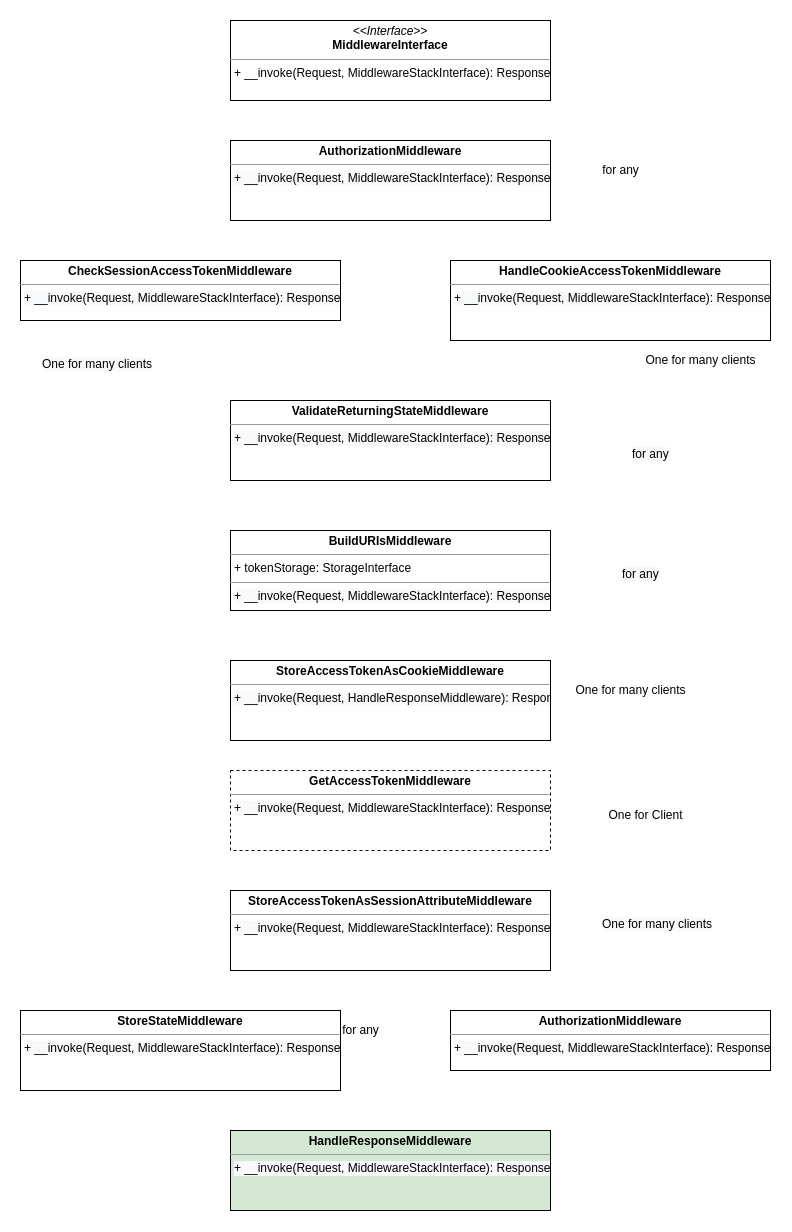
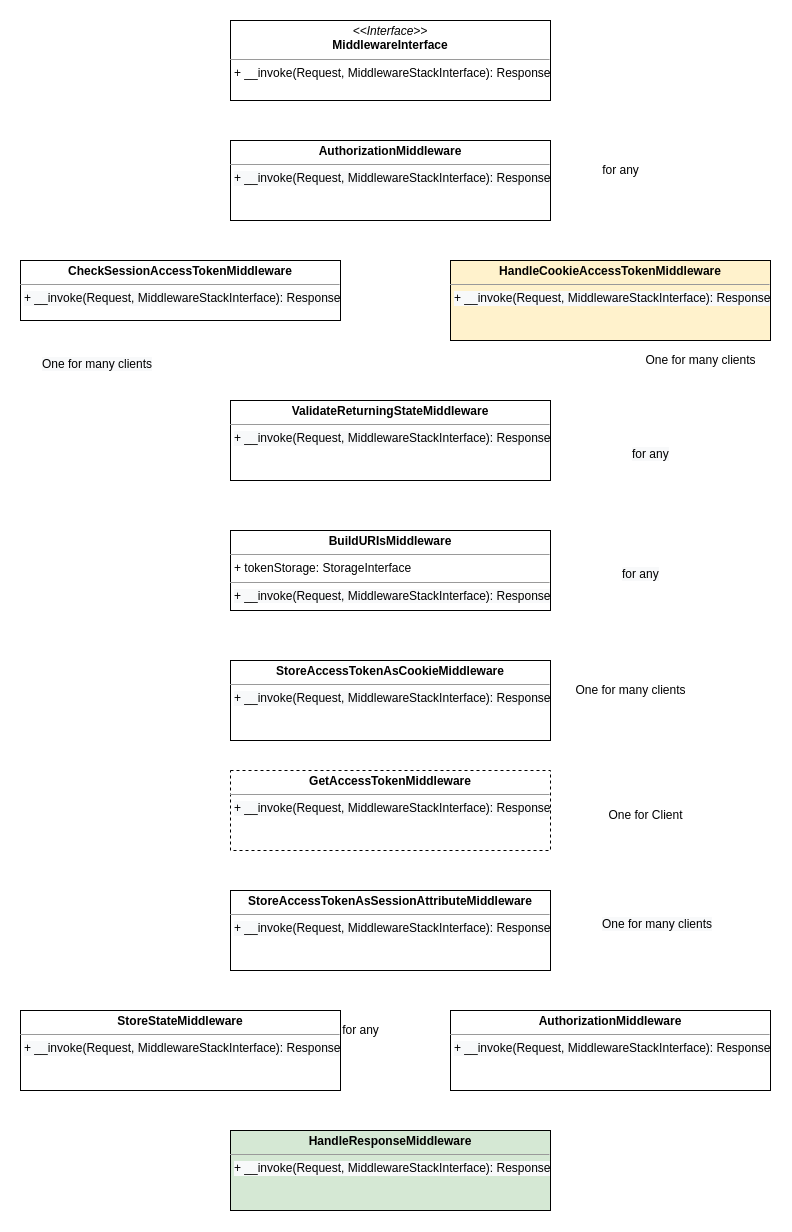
(611, 301) -> (611, 301)
(403, 675) -> (404, 675)
(611, 1041) -> (611, 1051)
